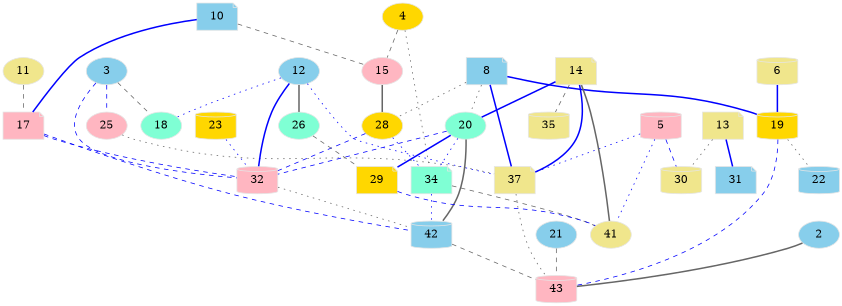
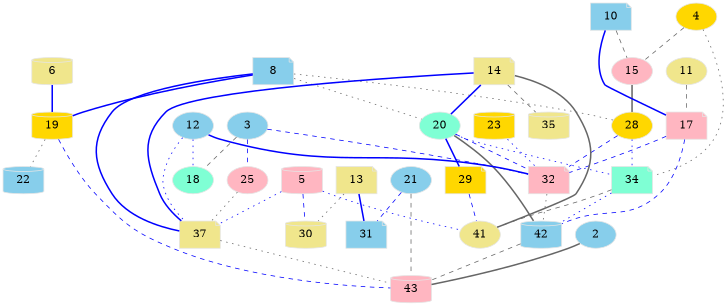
(299, 126) -> none
(257, 180) -> (549, 180)
none -> (389, 207)
